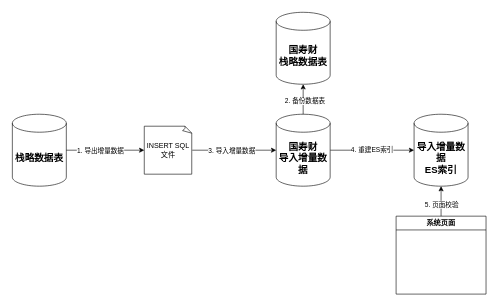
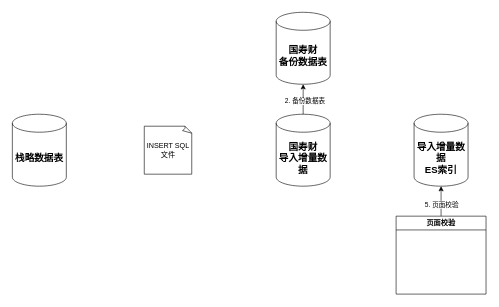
(303, 56) -> (303, 56)
(100, 150) -> none
(231, 150) -> none
(370, 150) -> none
(441, 224) -> (441, 224)
